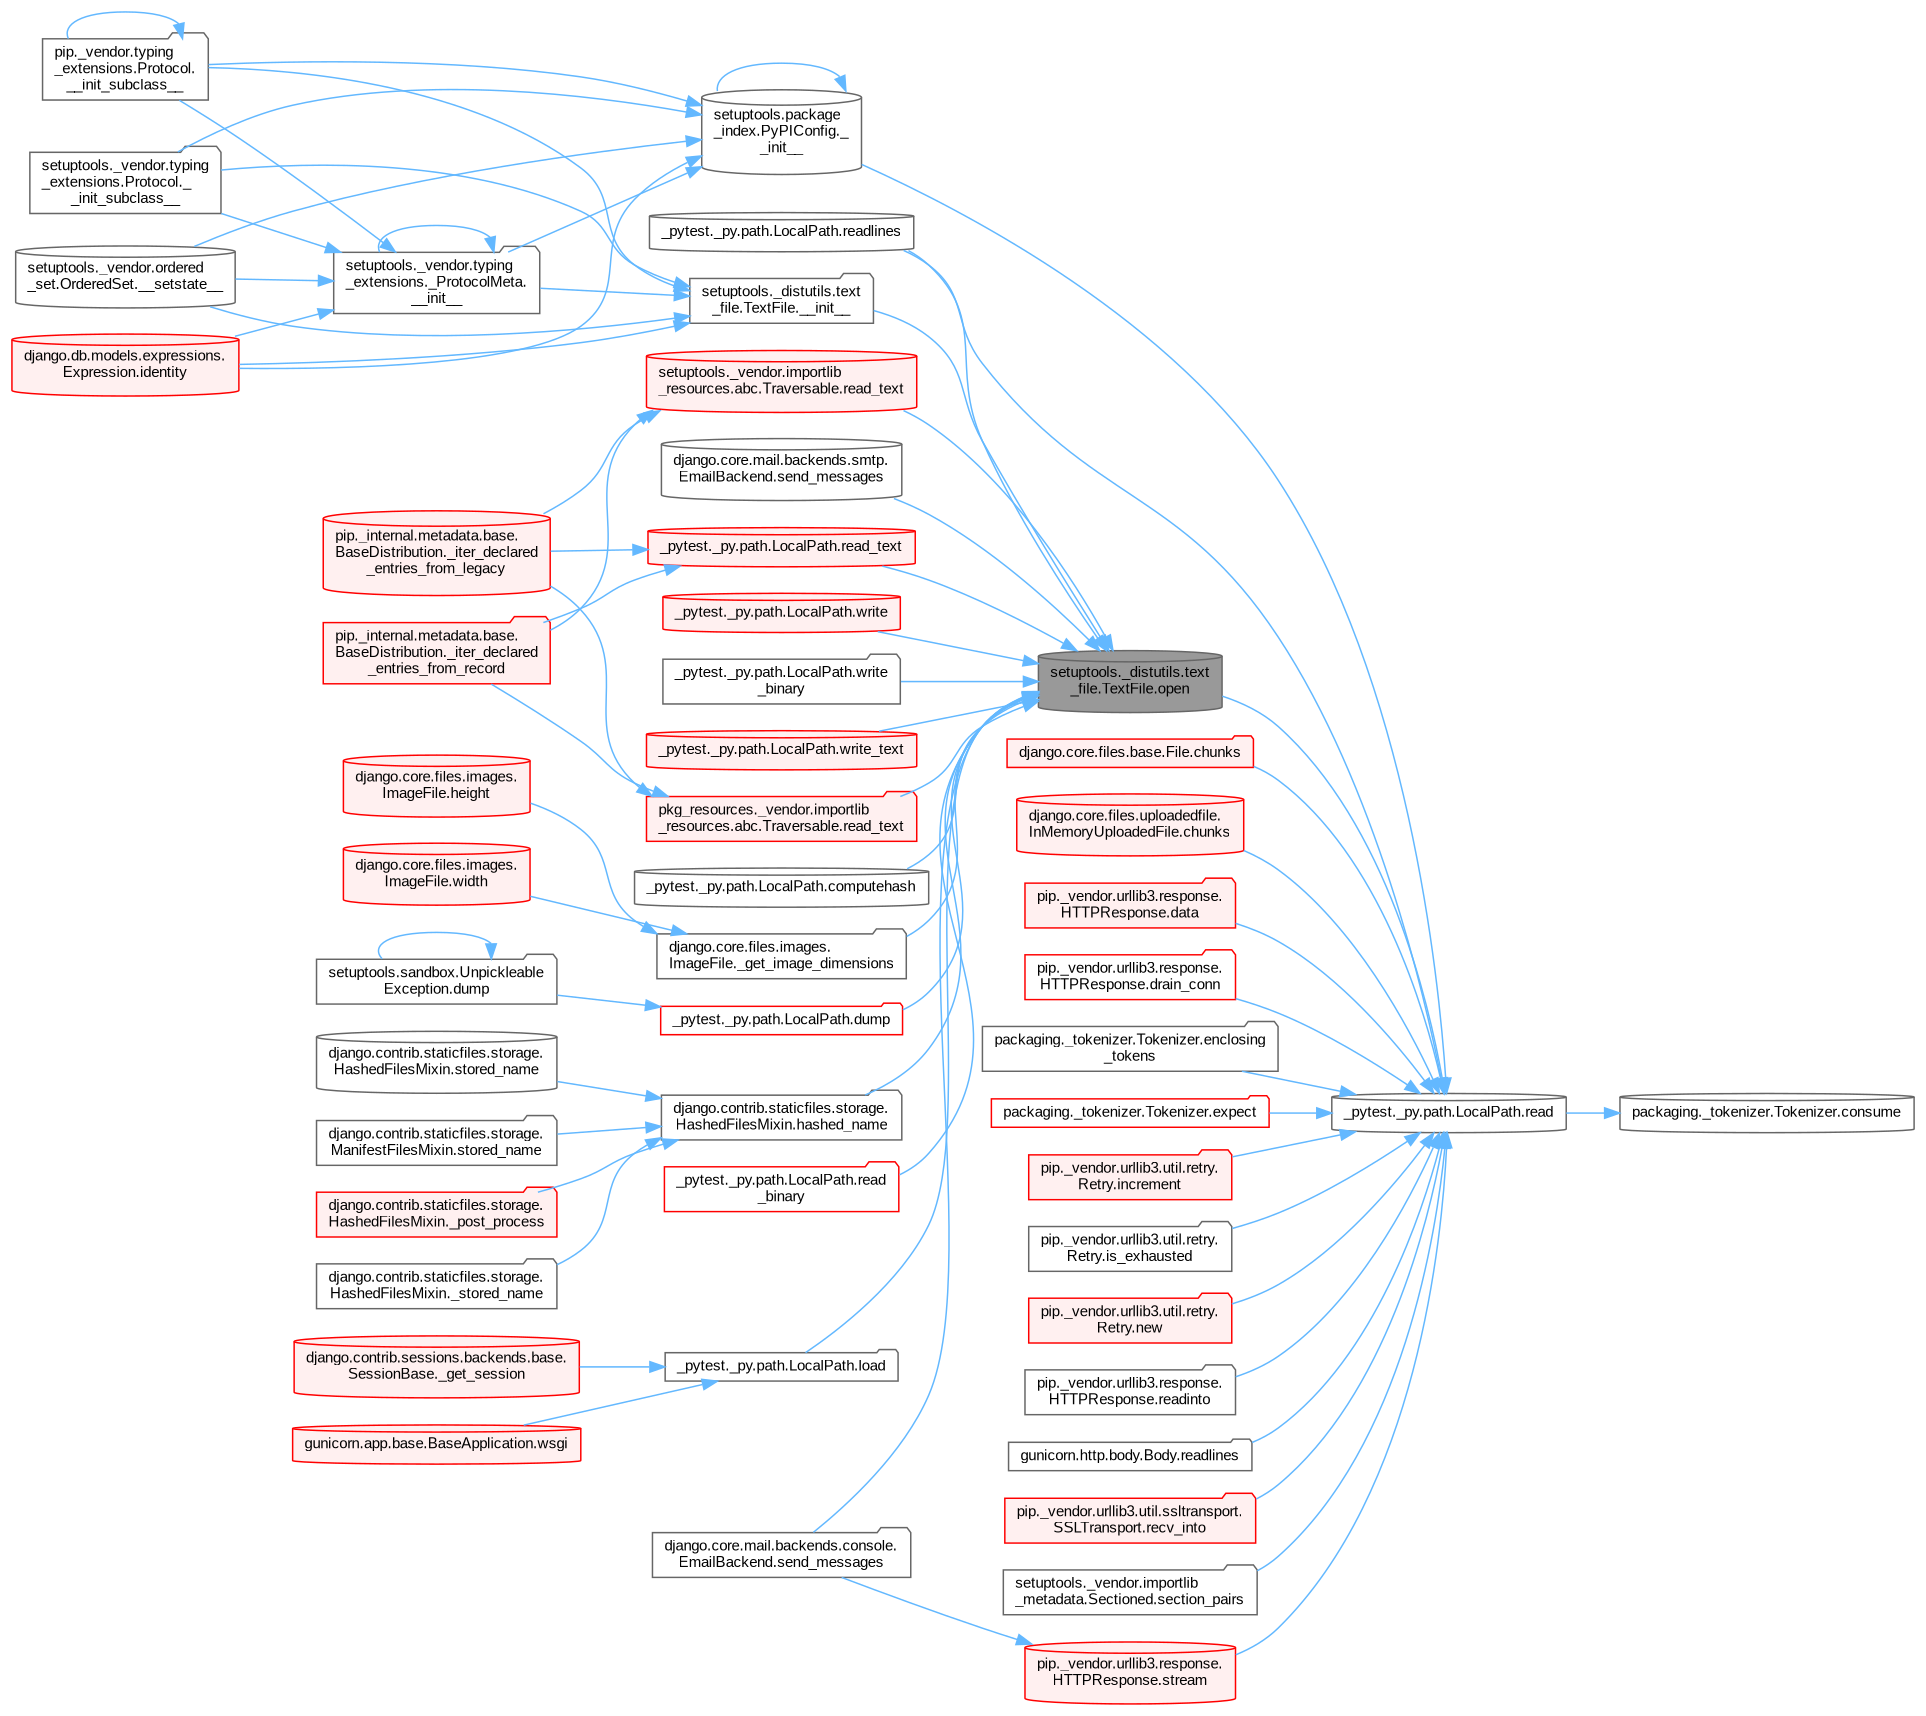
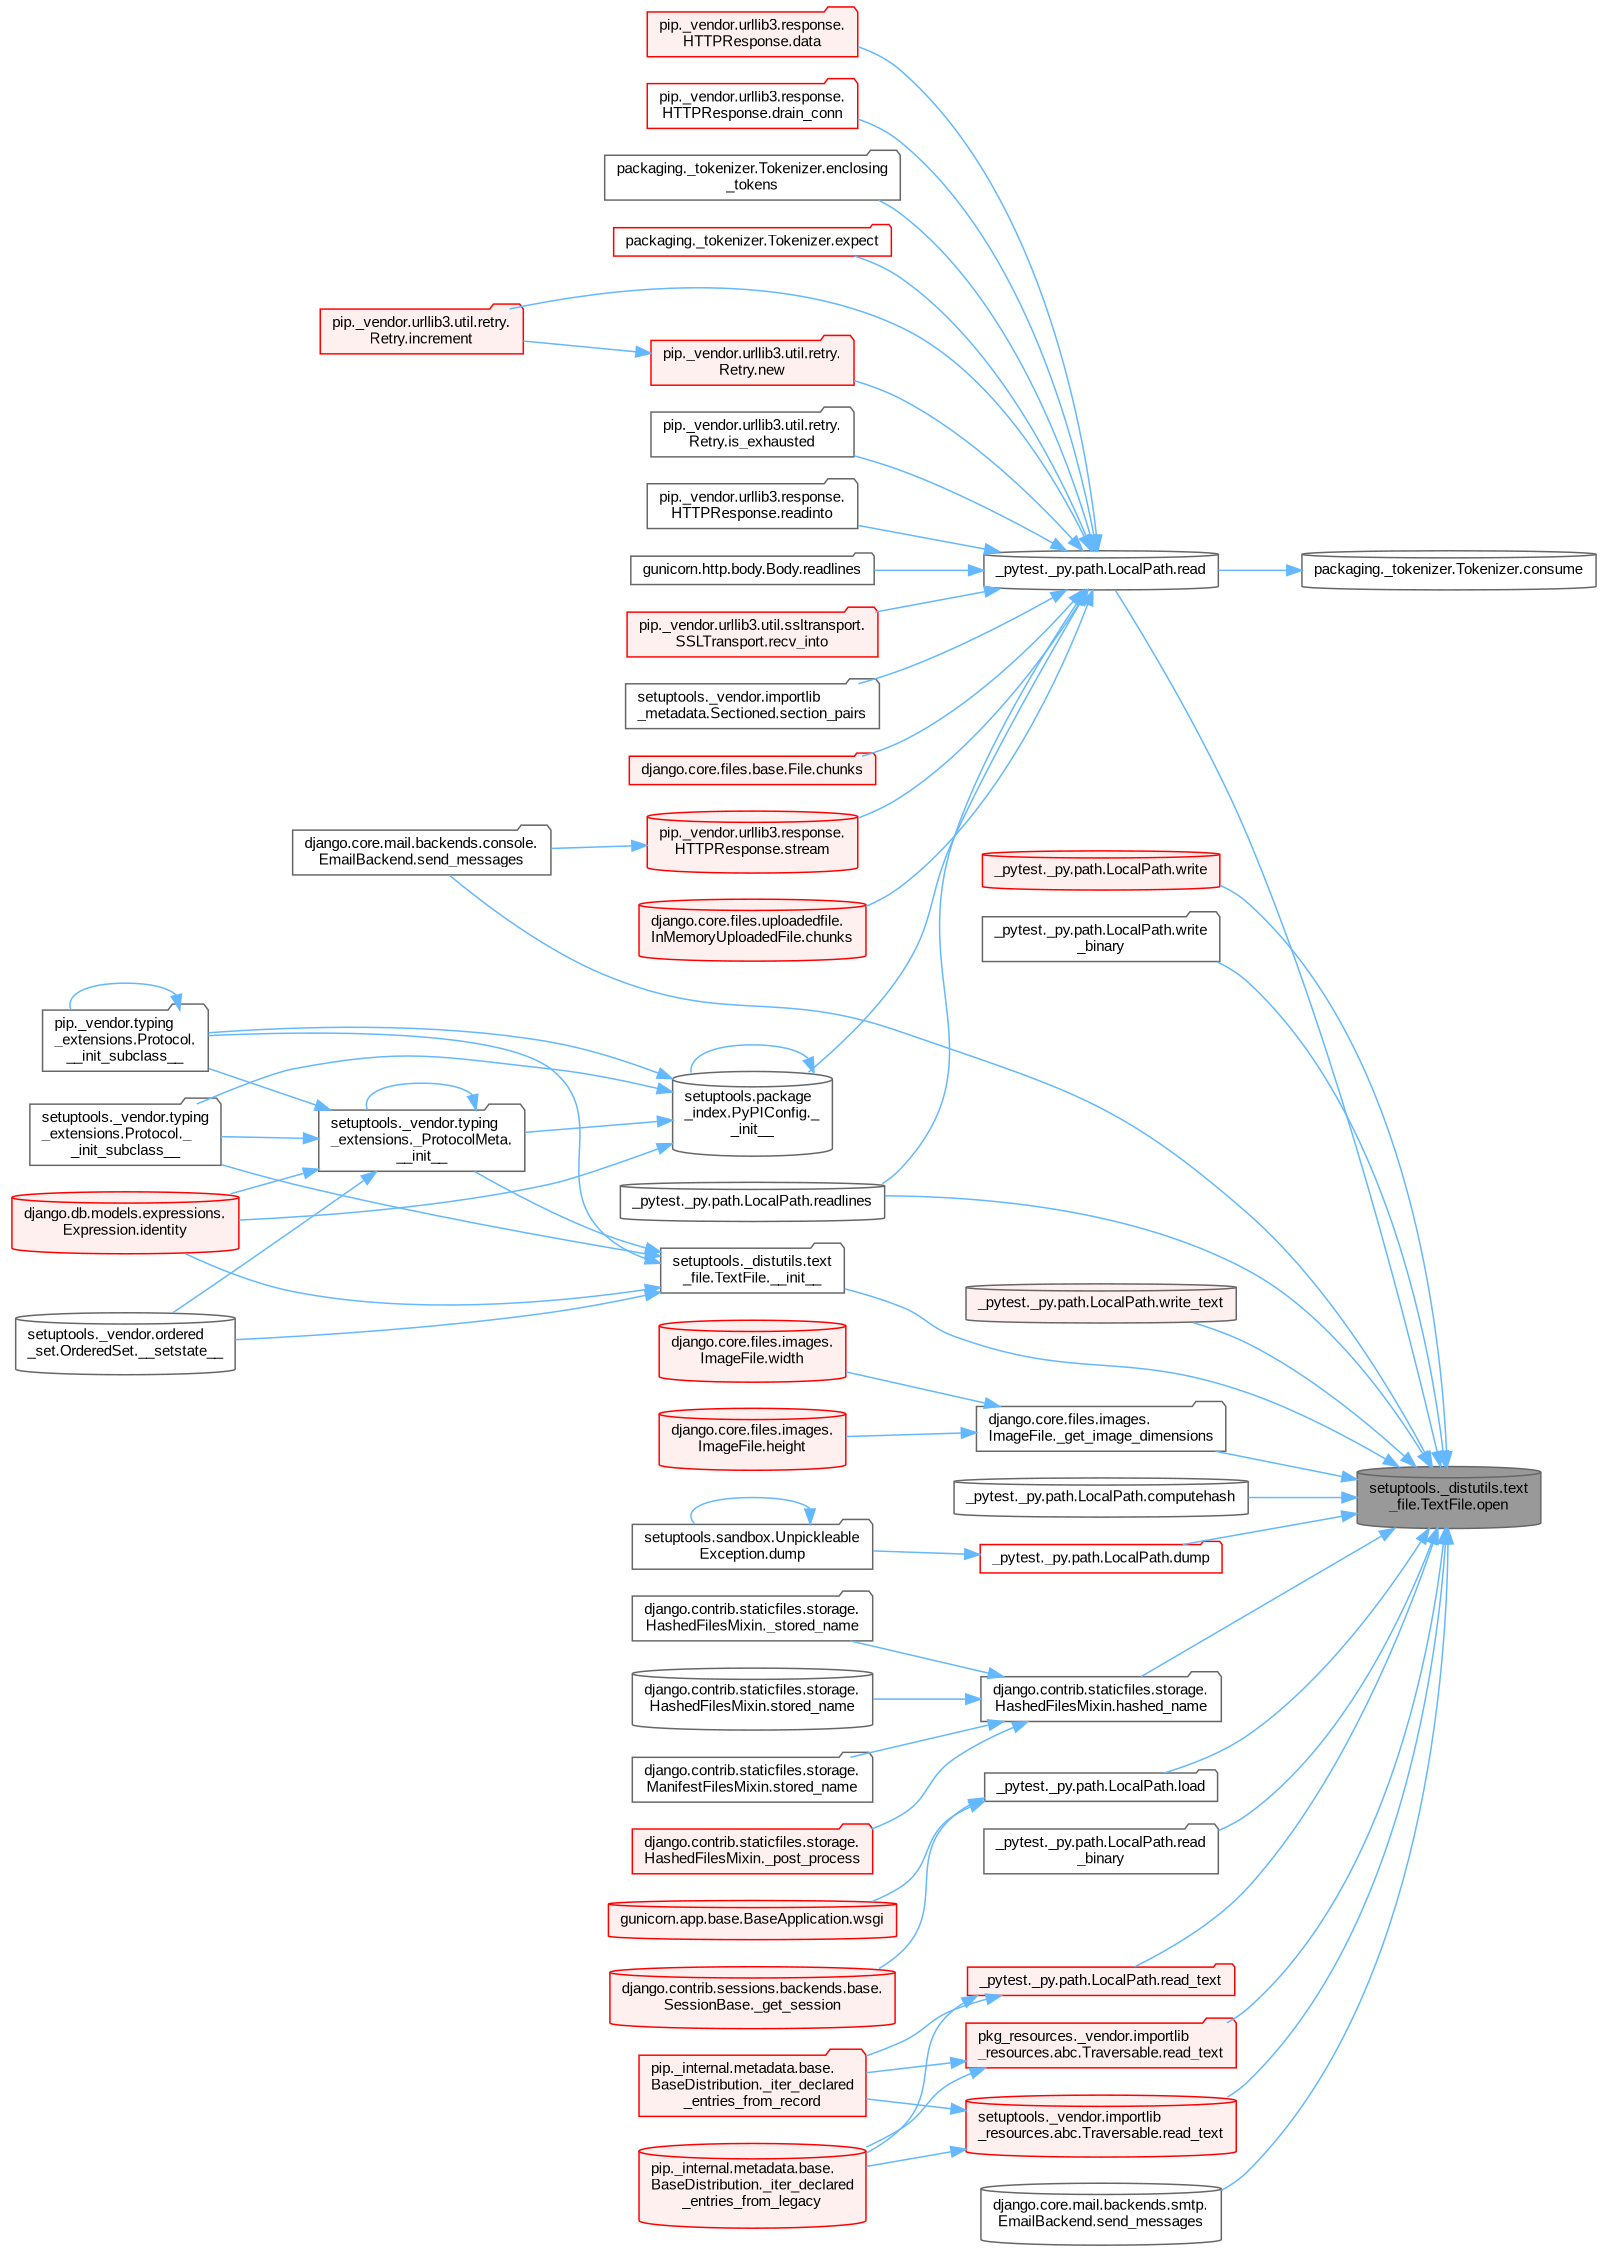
(424, 181) -> none
none -> (580, 346)
(782, 547) -> (1101, 1981)
(782, 750) -> (1101, 1303)
(1369, 850) -> (1312, 1007)
(782, 1189) -> (1101, 1851)
